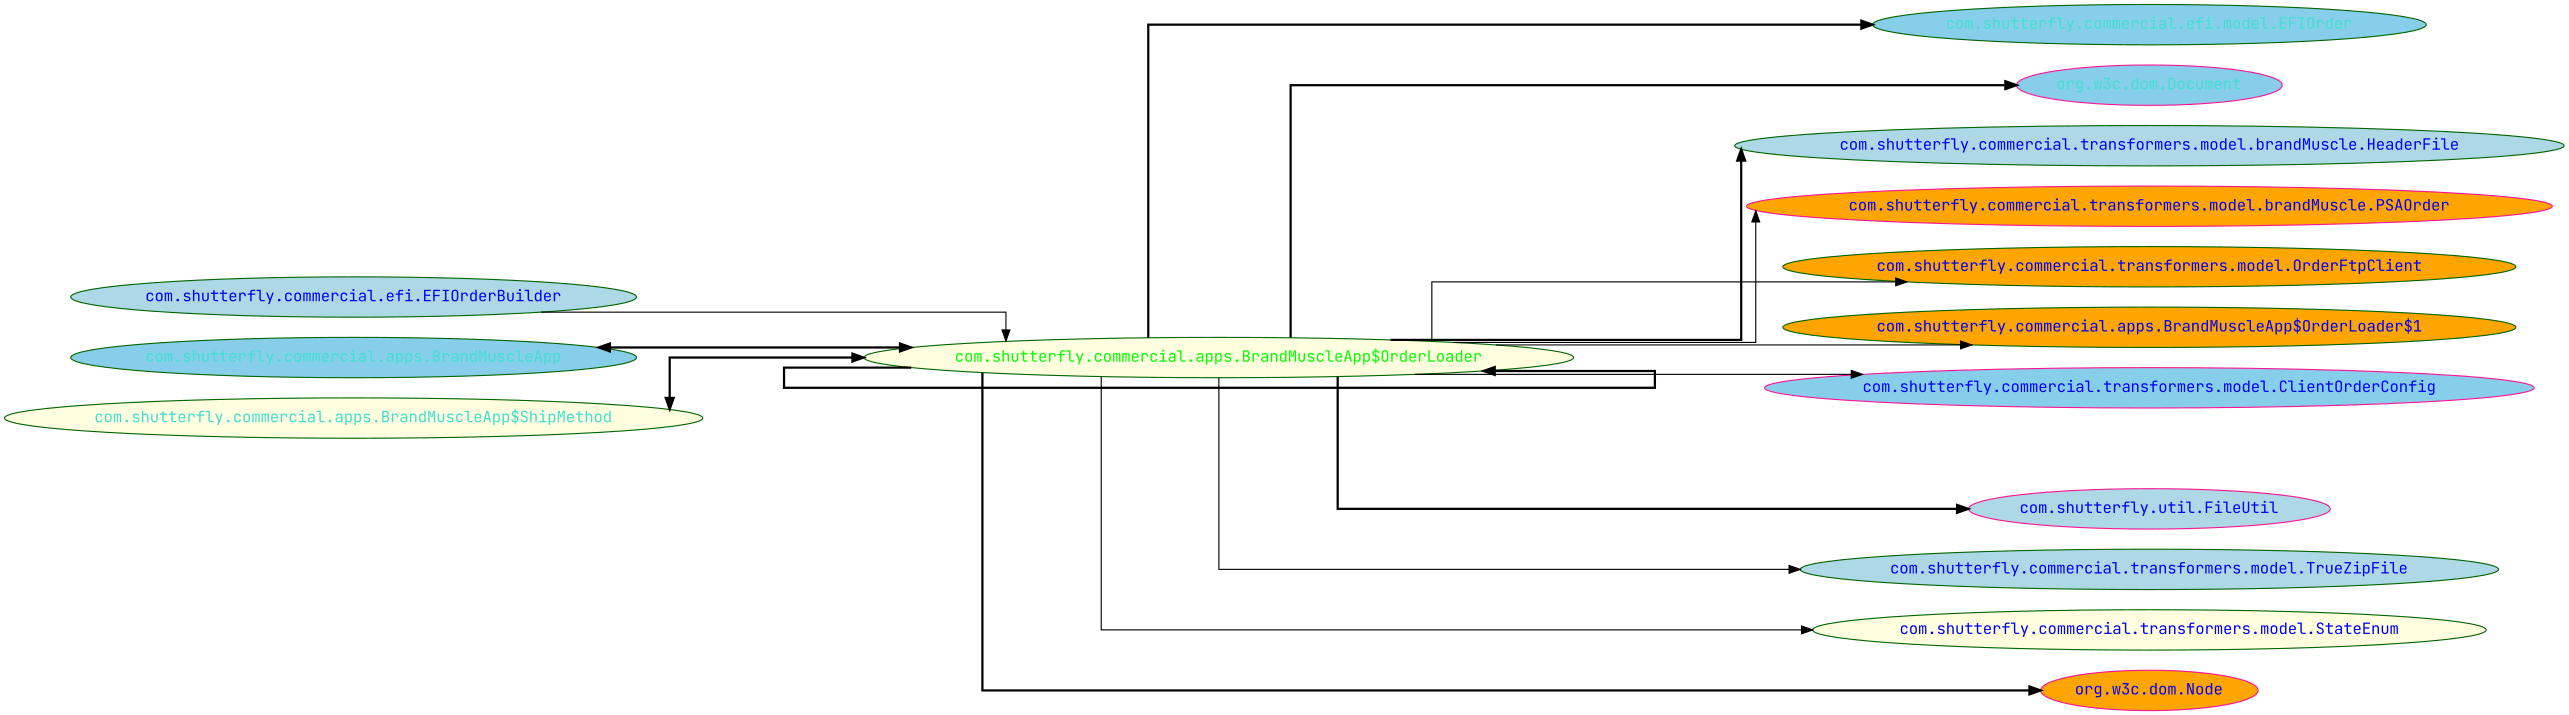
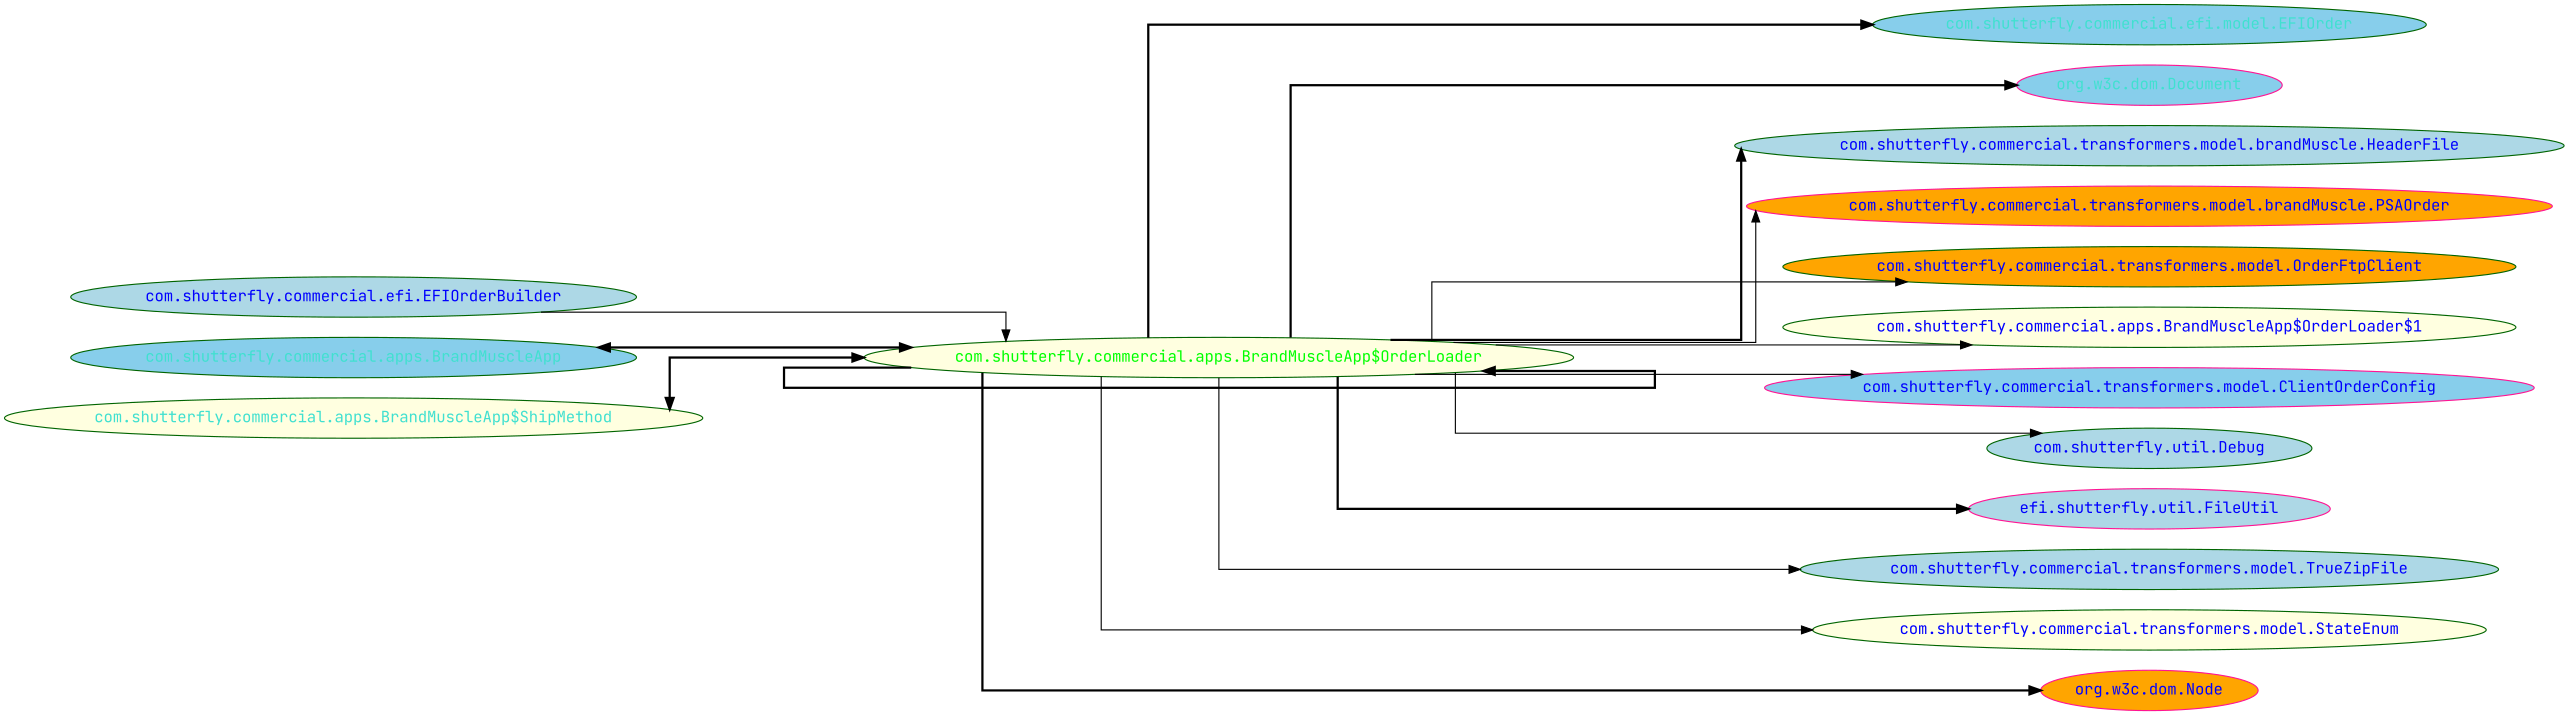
(2149, 327) -> (2149, 327)
none -> (2149, 448)
(2149, 509) -> (2149, 509)
